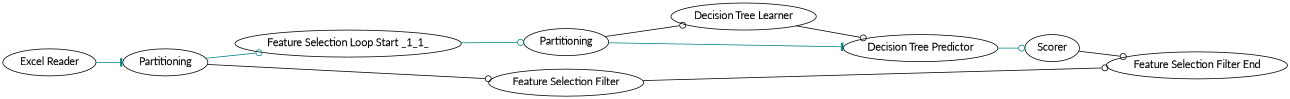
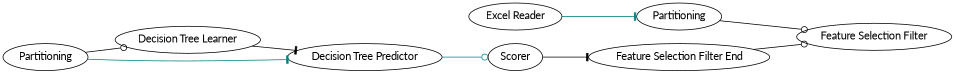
(828, 32) -> (273, 48)
(348, 44) -> none
(1099, 54) -> (564, 57)
(872, 74) -> (777, 47)
